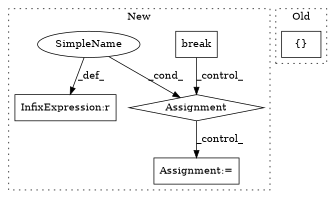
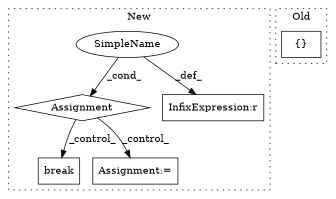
(196, 72) -> (69, 135)
